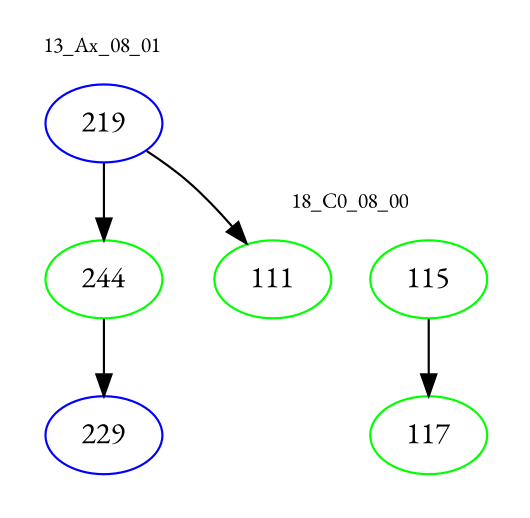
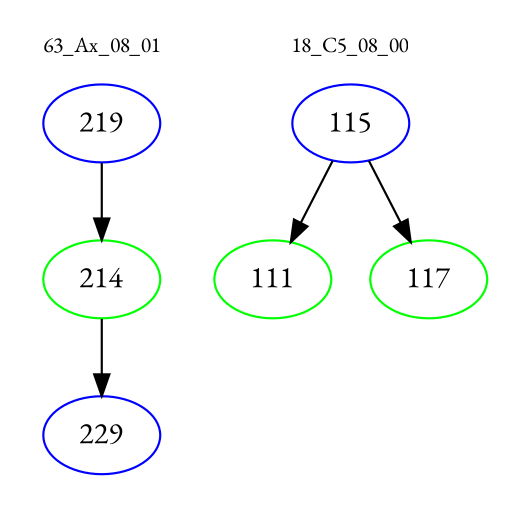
(103, 47) -> (103, 47)
(351, 202) -> (351, 47)
(211, 203) -> (317, 192)
(104, 279) -> (102, 279)
(429, 279) -> (351, 123)
